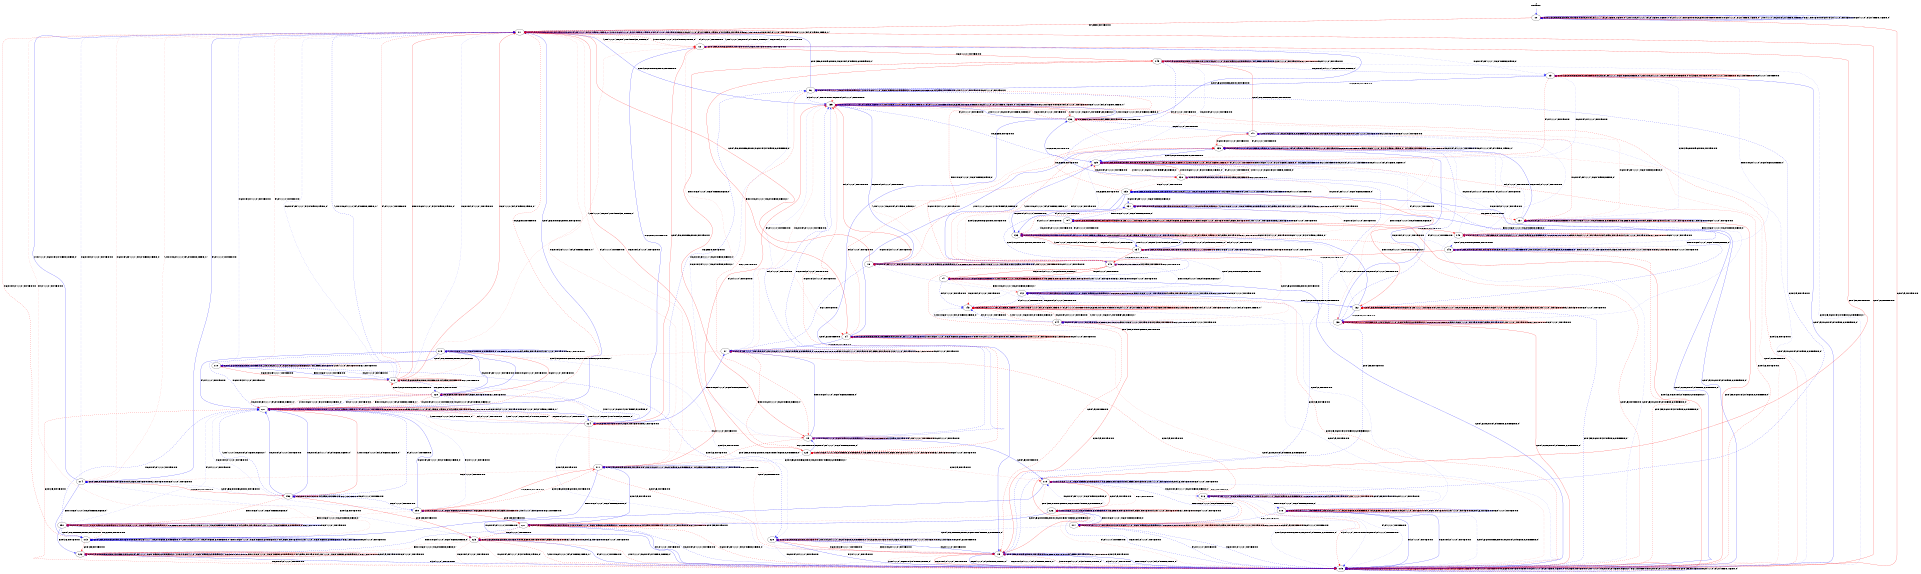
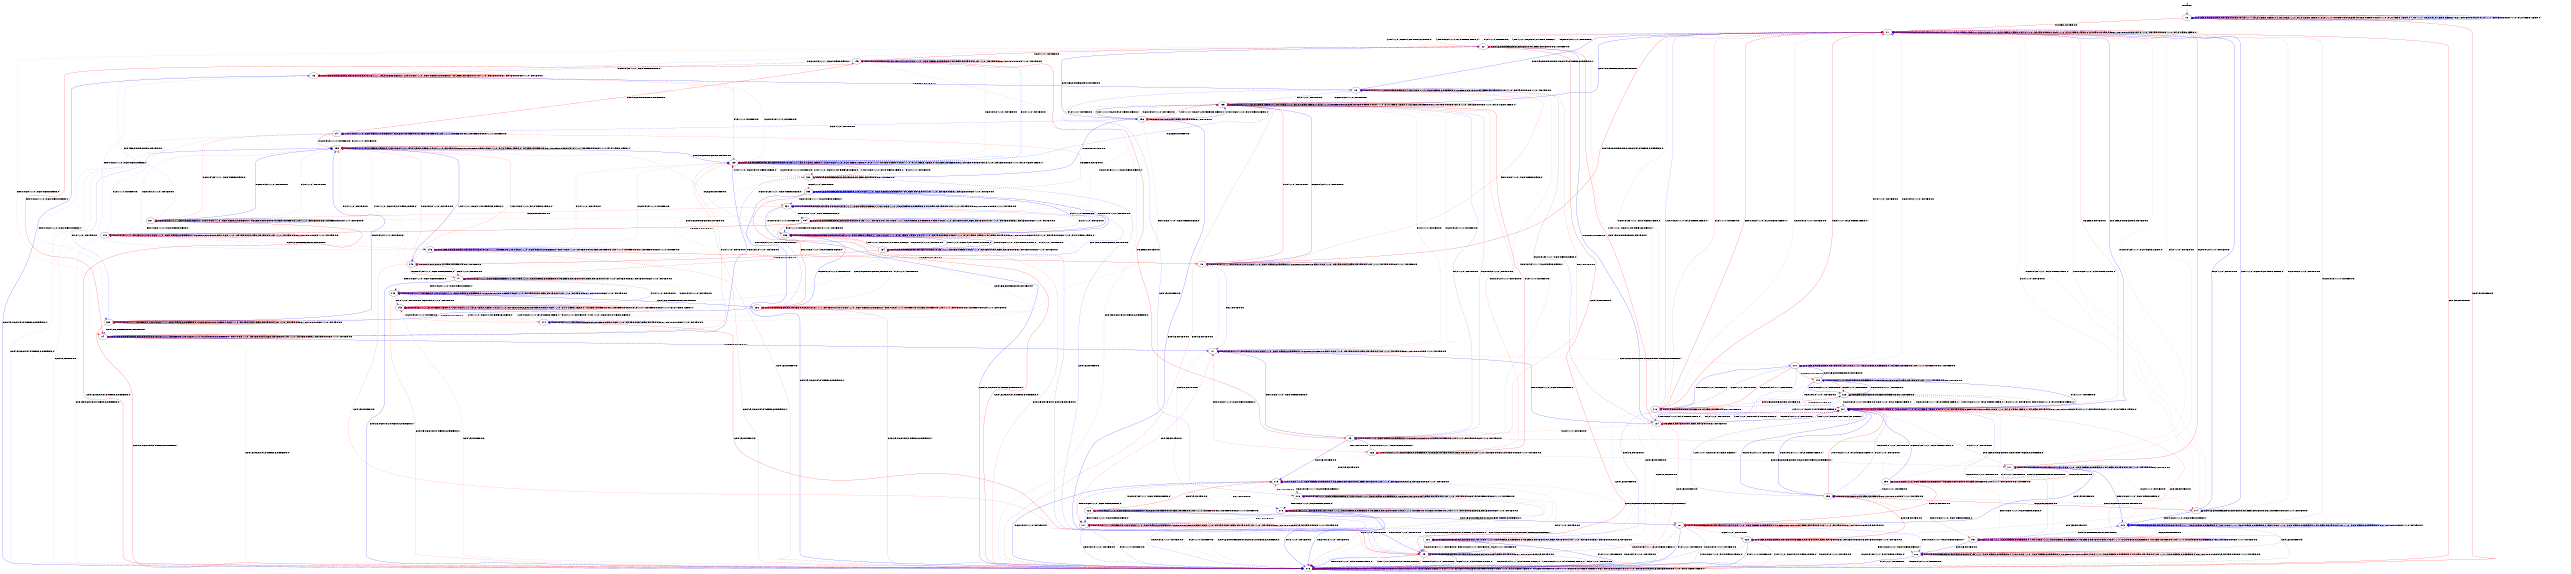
none -> (1803, 375)
(356, 498) -> (1864, 494)
